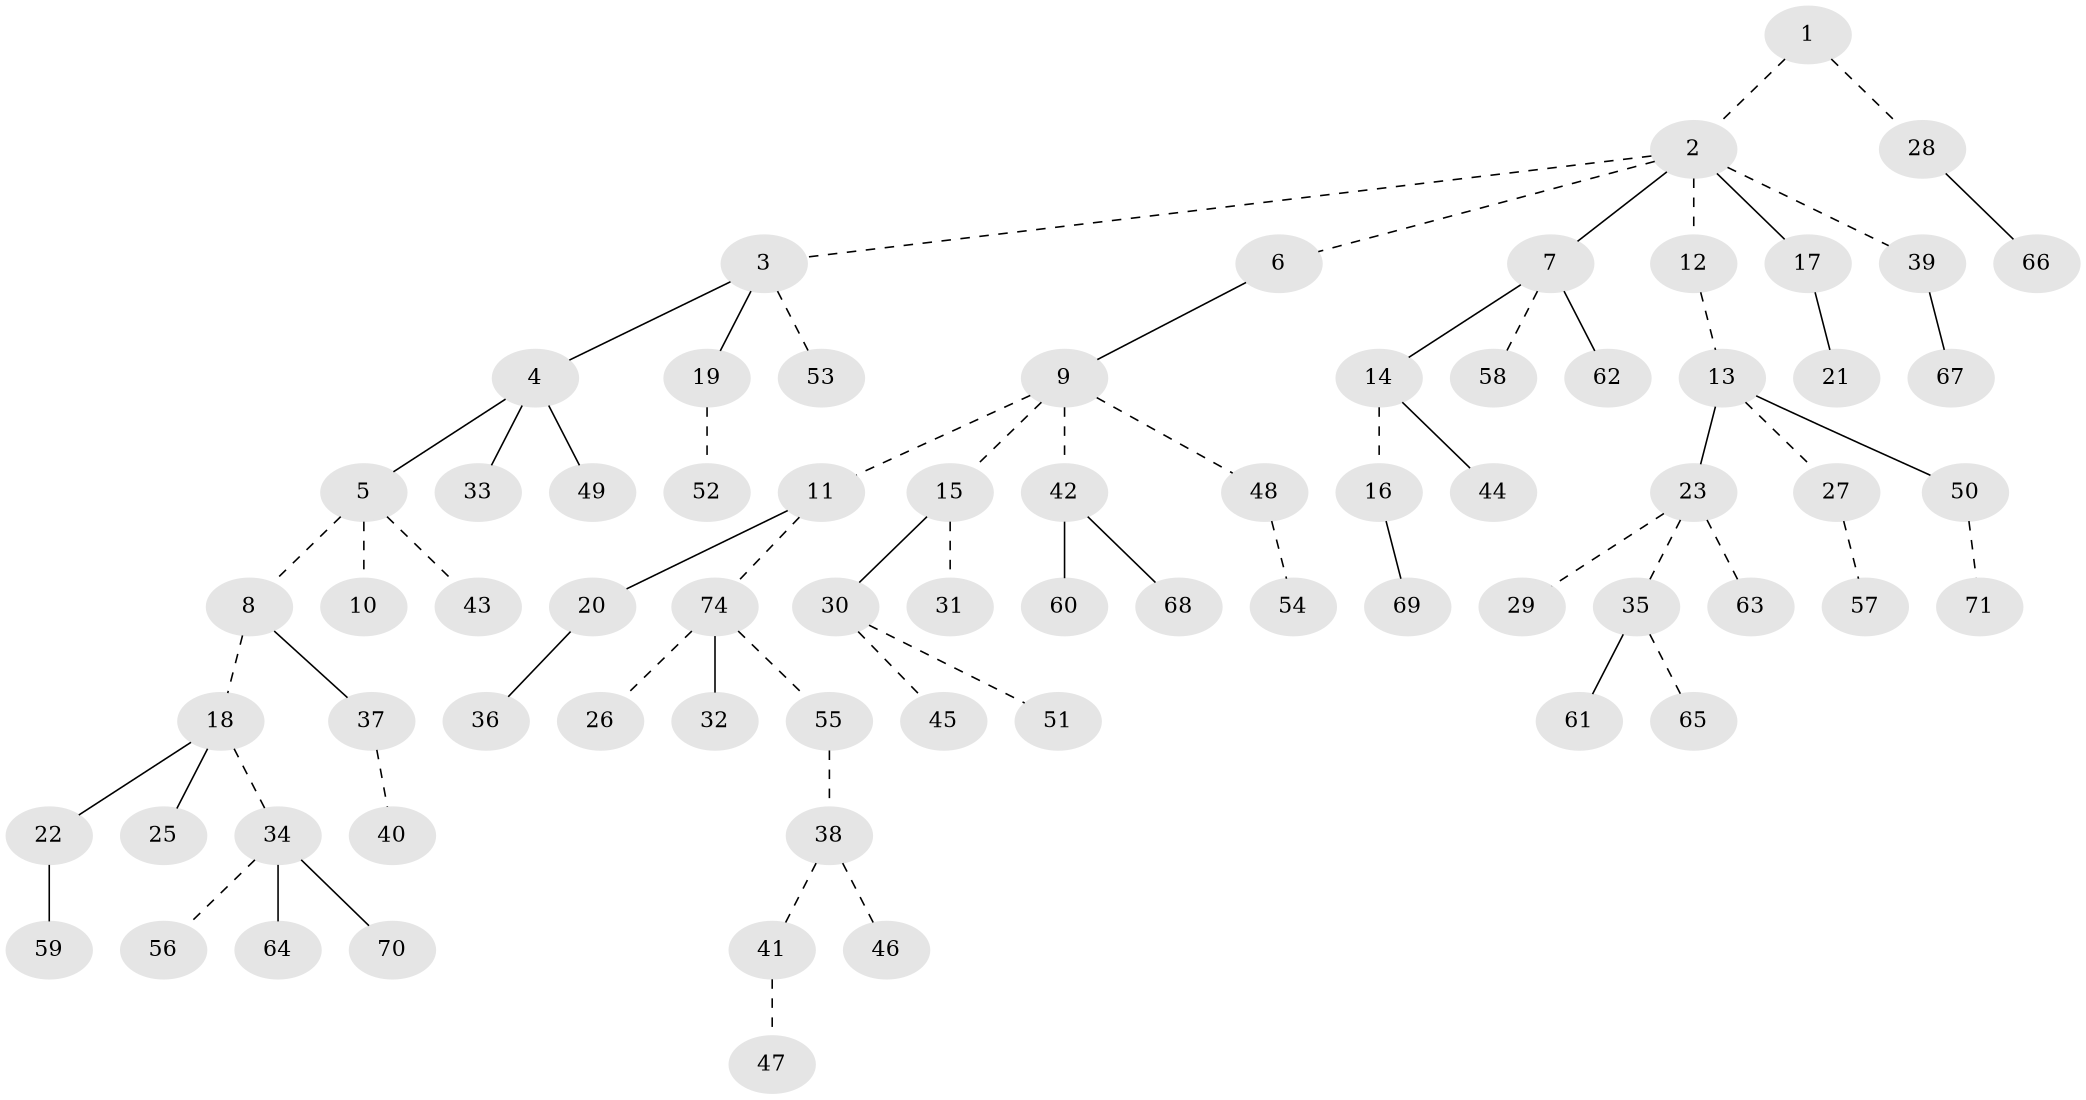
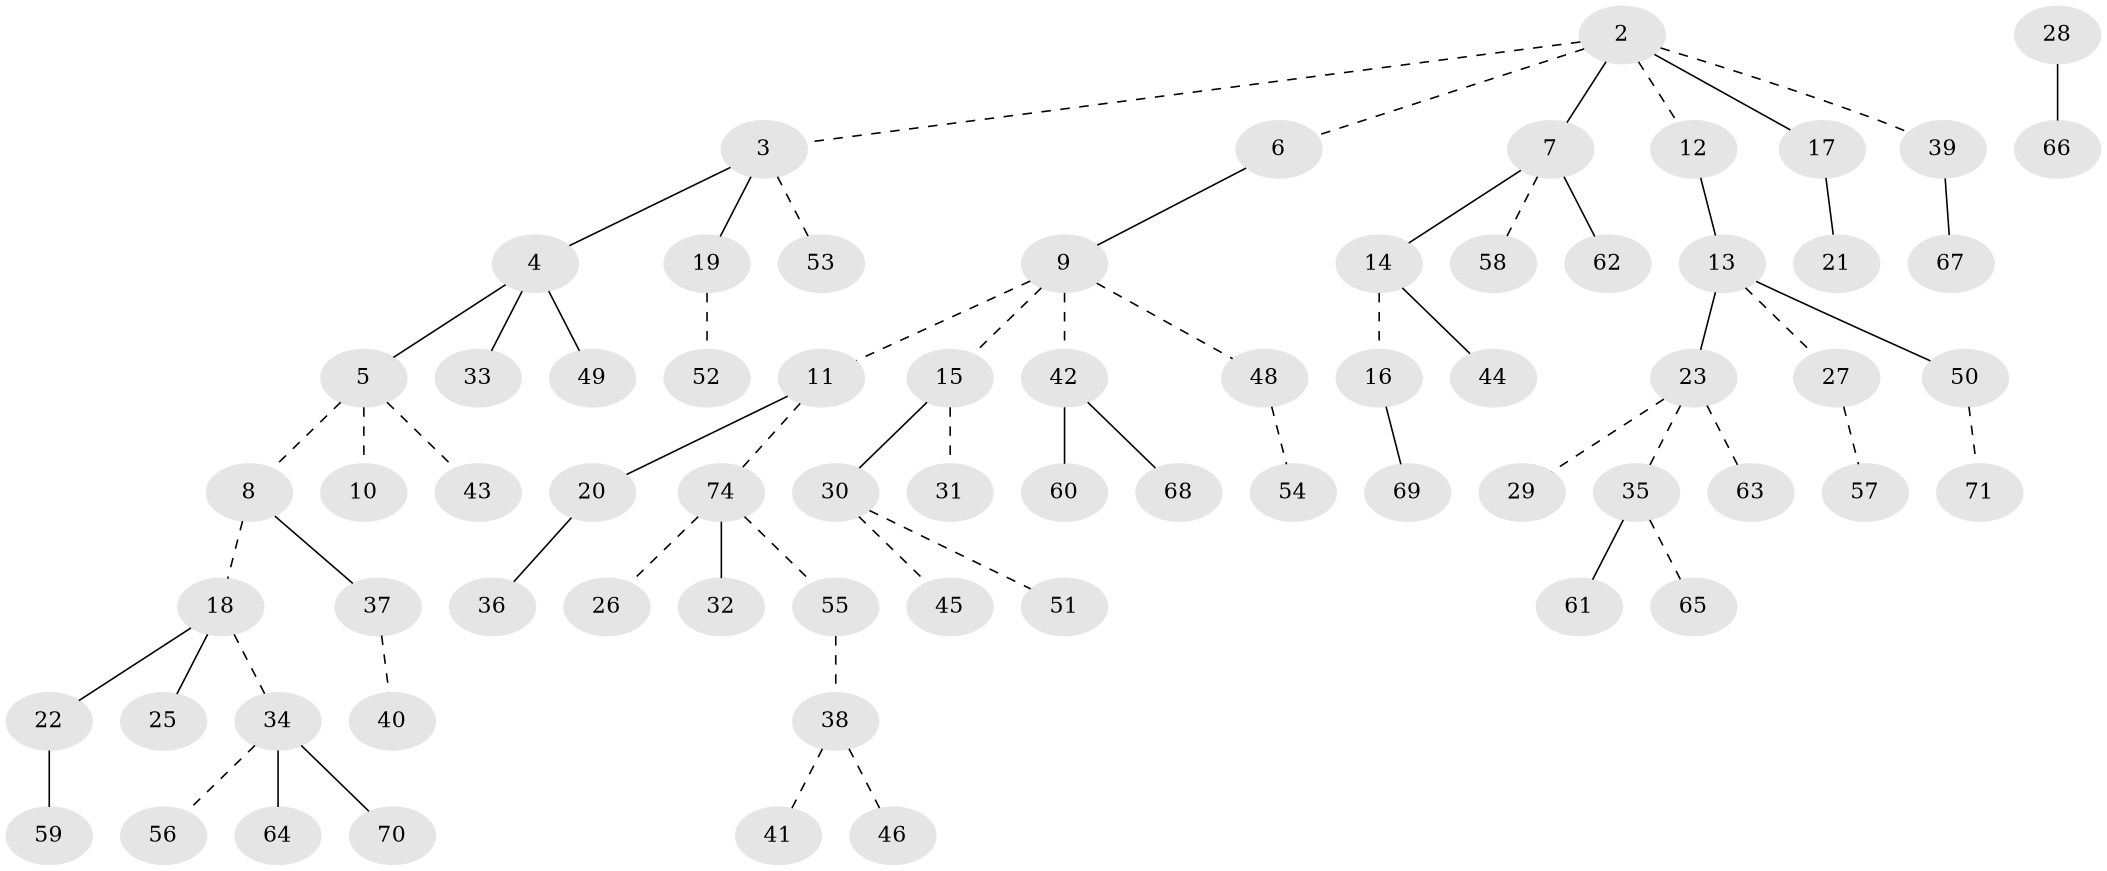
(1808, 35) -> none
(1708, 321) -> (1708, 207)
(772, 1065) -> none
